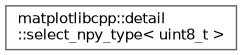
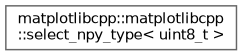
(121, 28) -> (121, 28)
